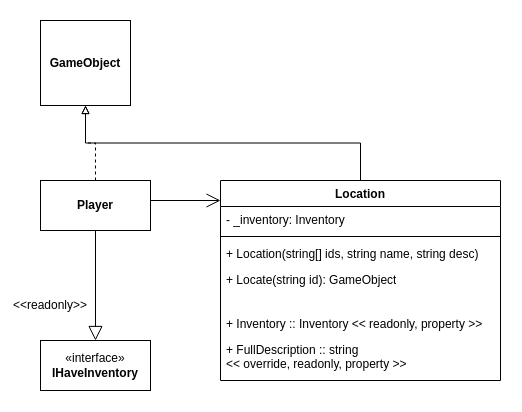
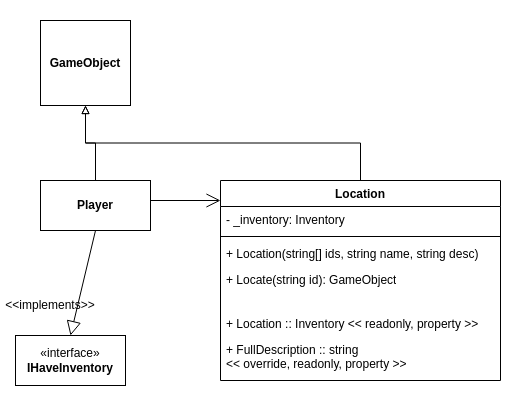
(96, 162) -> (96, 162)
(51, 306) -> (51, 306)
(362, 332) -> (362, 332)
(96, 366) -> (71, 361)
